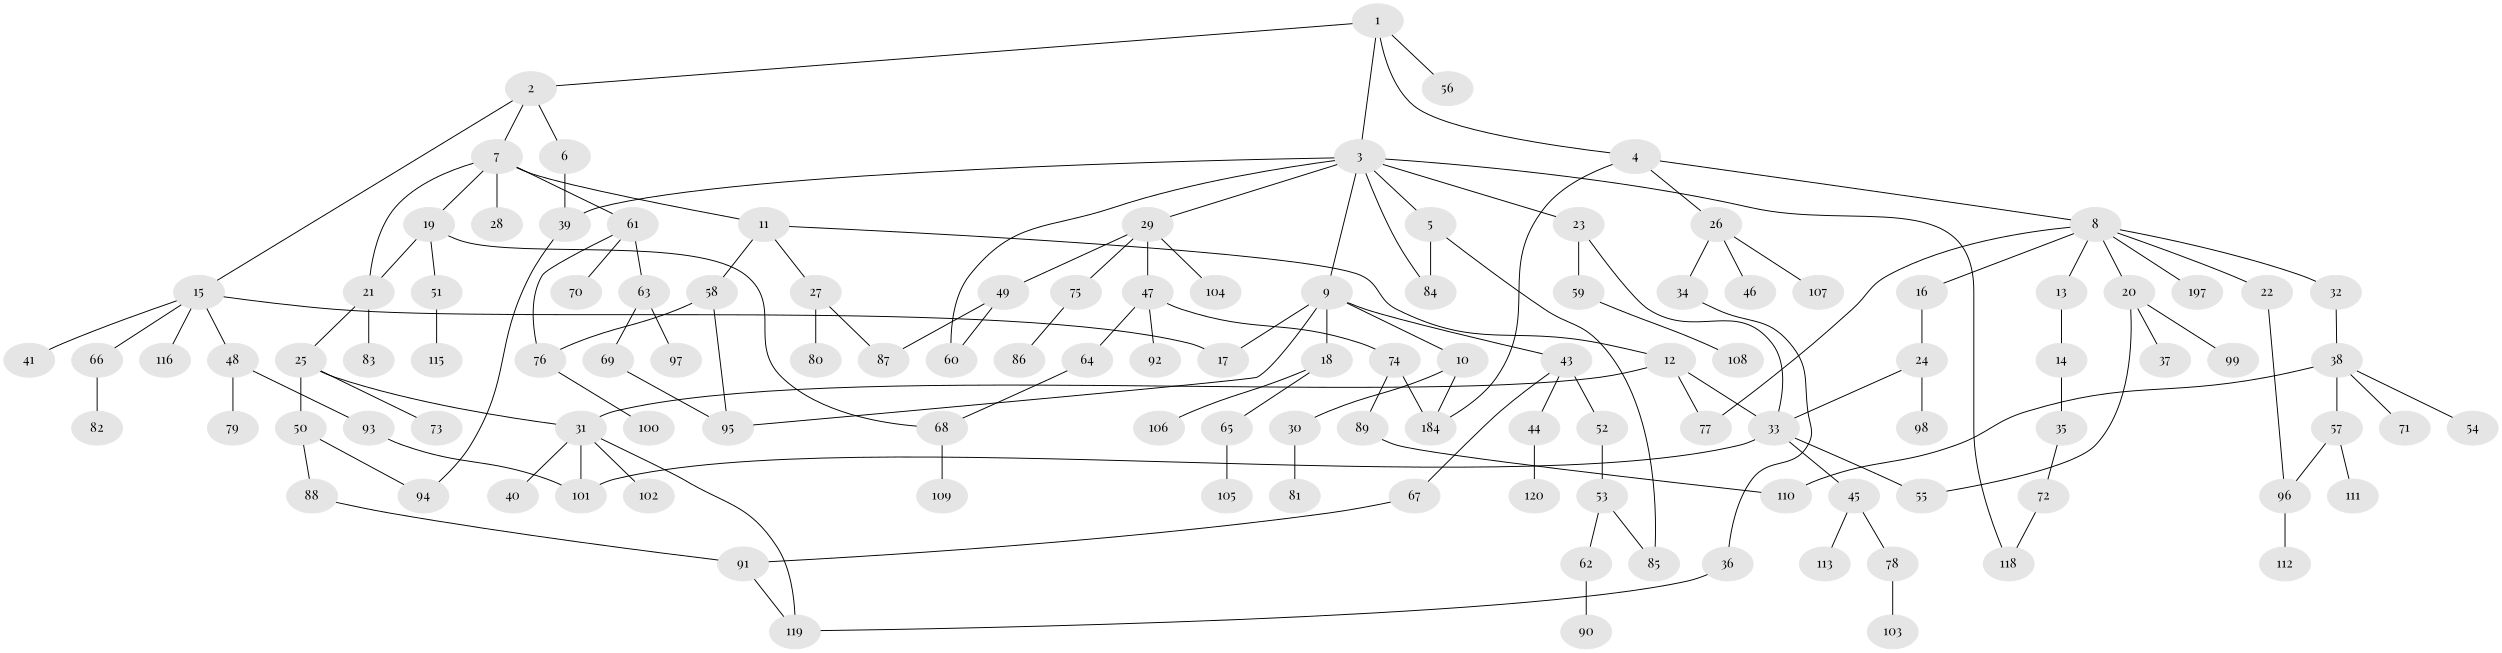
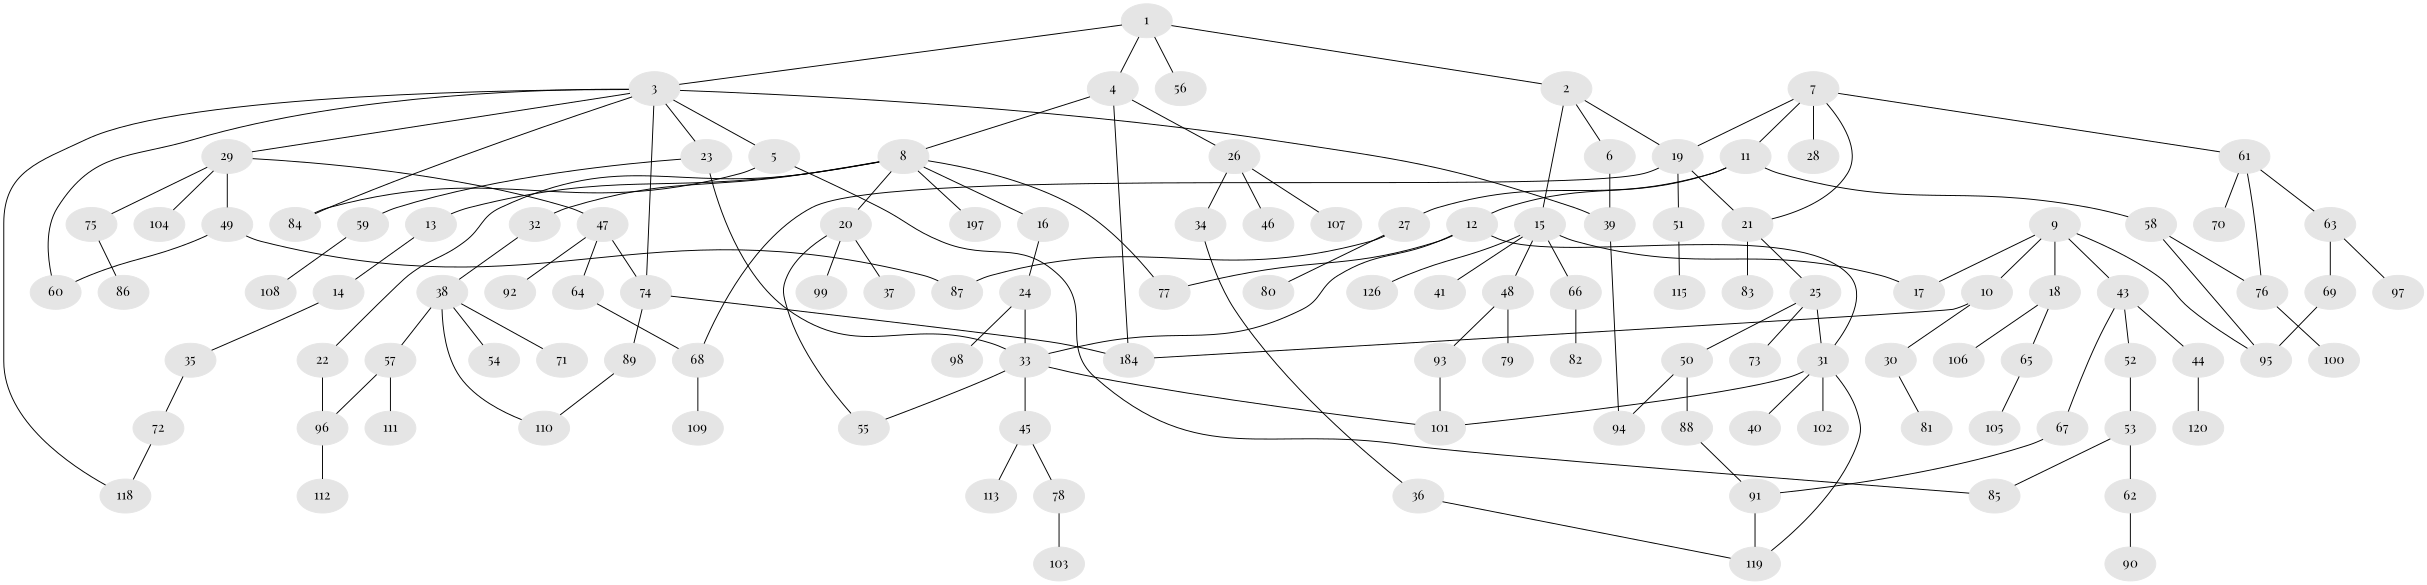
(514, 123) -> (1622, 123)
(1343, 224) -> (650, 199)
(165, 360) -> (1372, 292)
